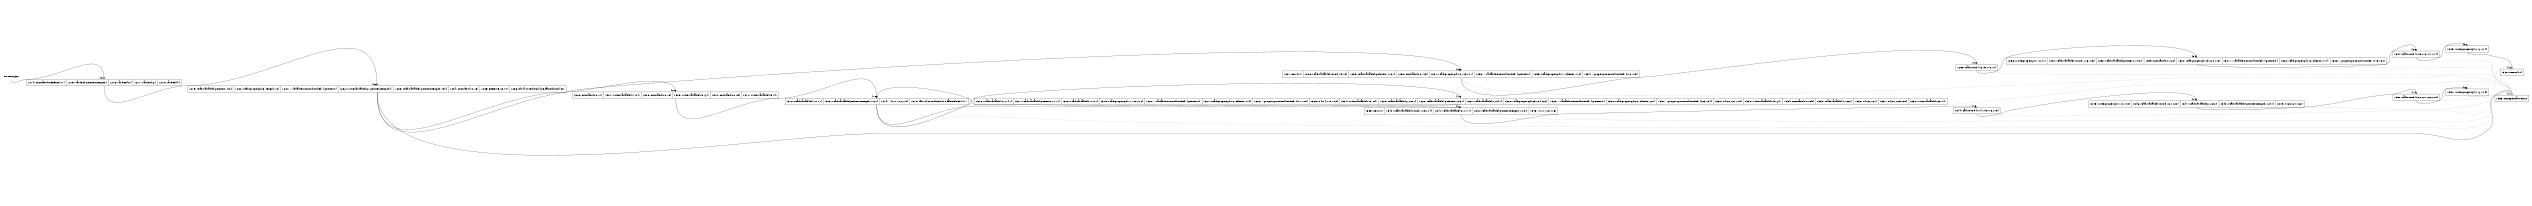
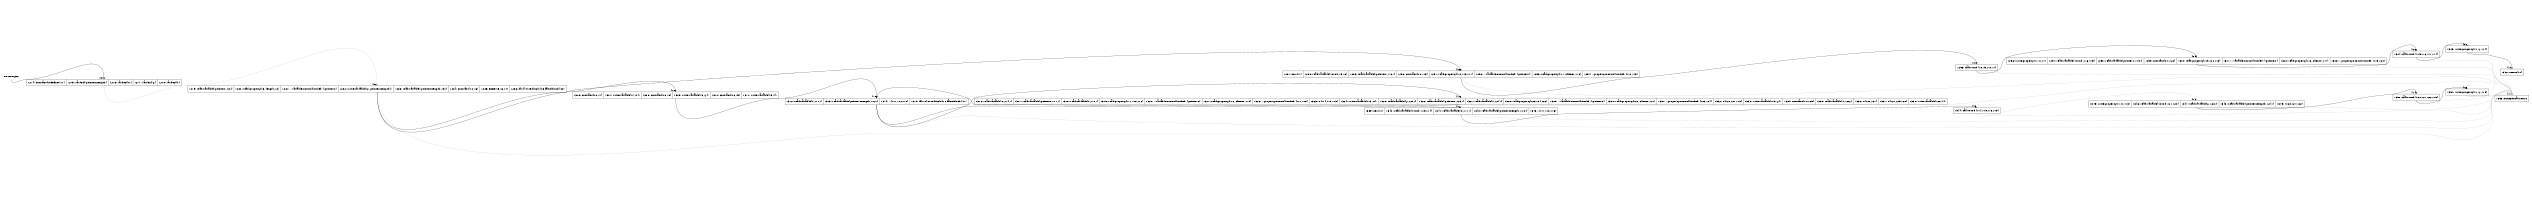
(247, 75) -> (247, 75)
(2086, 99) -> (2086, 99)
(1449, 134) -> (1449, 134)
